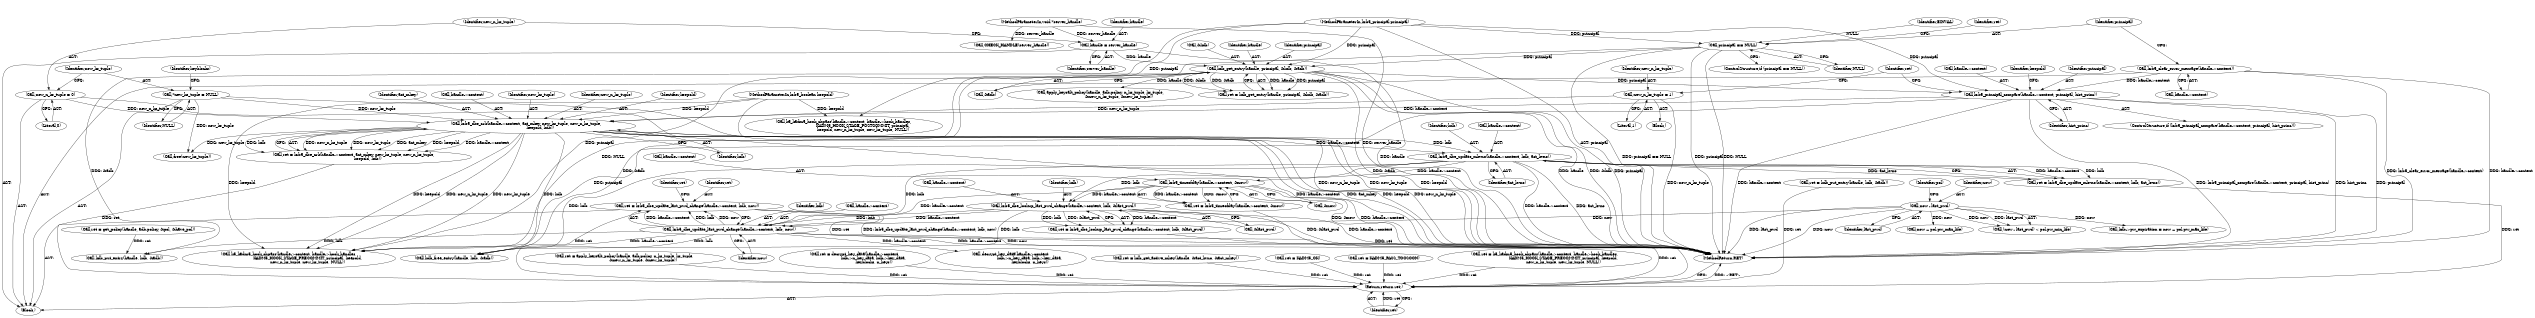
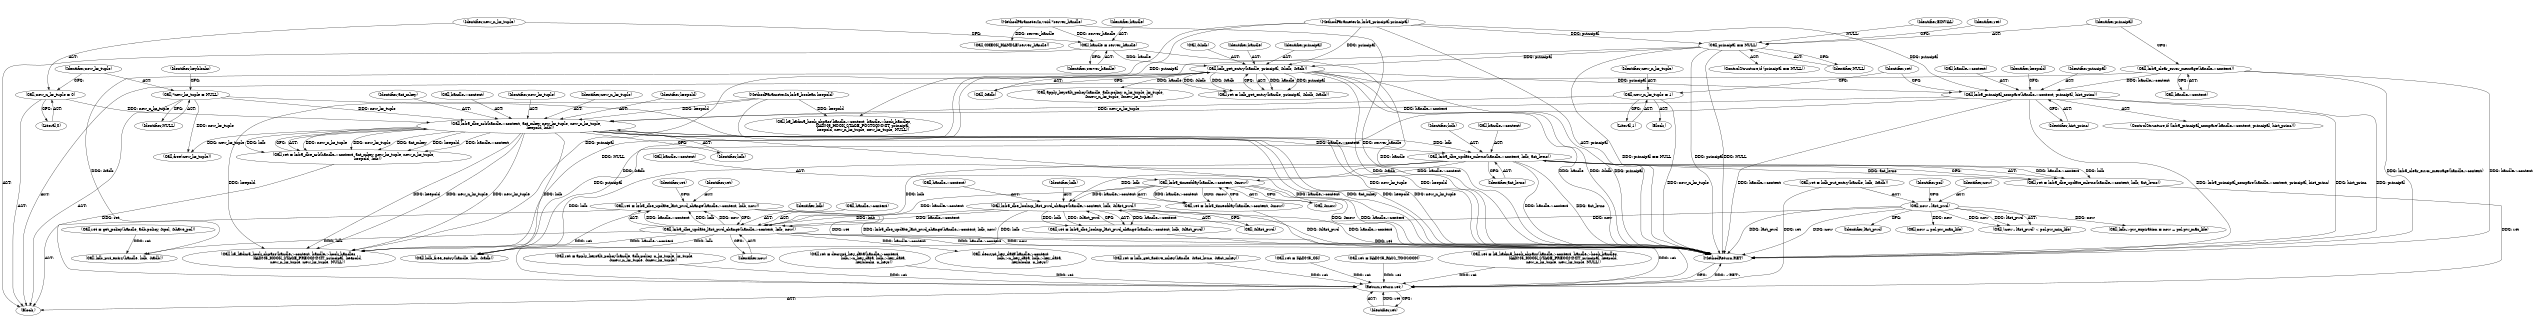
(1755, 57) -> (1755, 57)
(640, 116) -> none
(1901, 221) -> (1886, 194)
